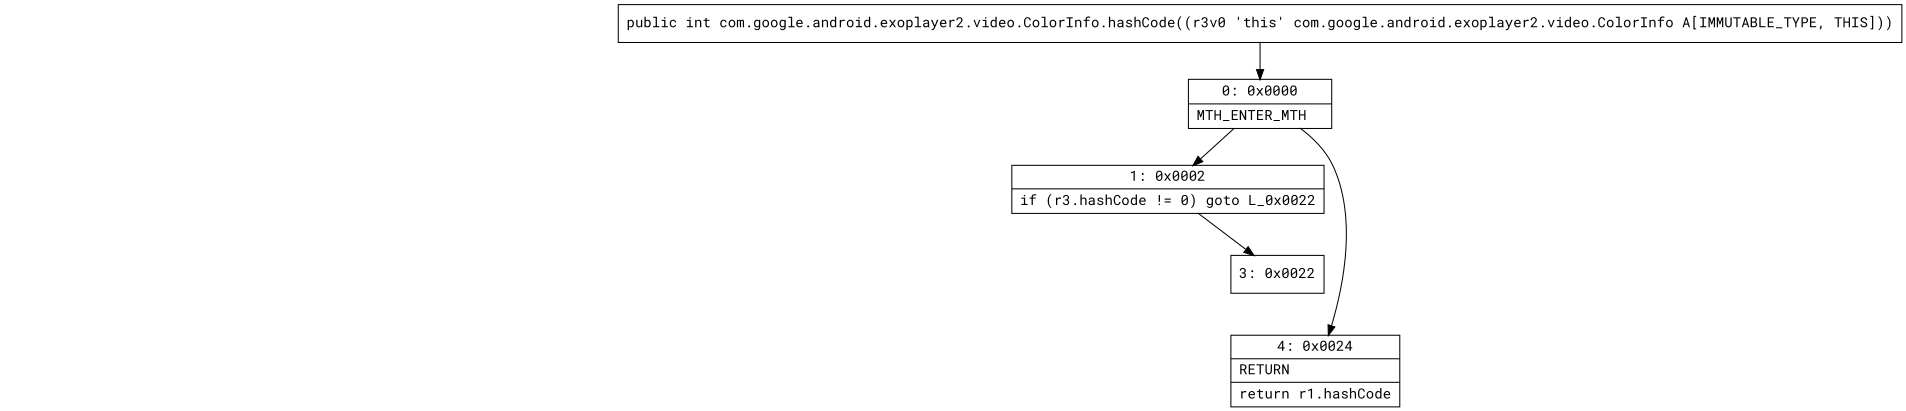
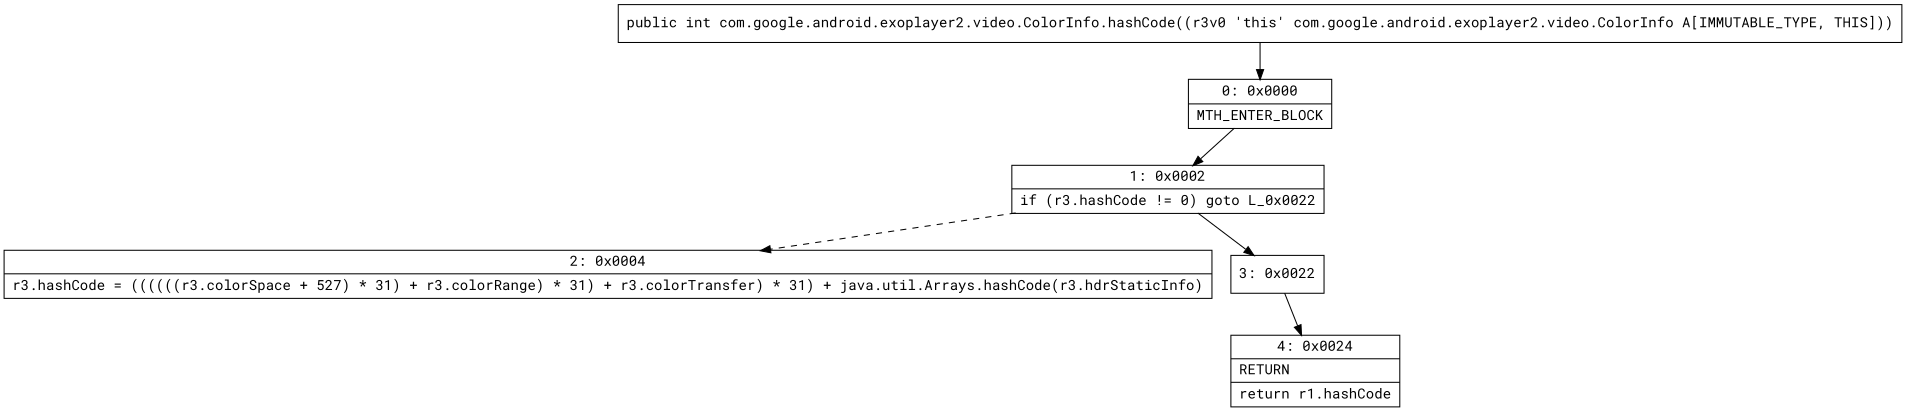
(1252, 116) -> (1260, 116)
(1346, 220) -> (1291, 310)
none -> (608, 274)
